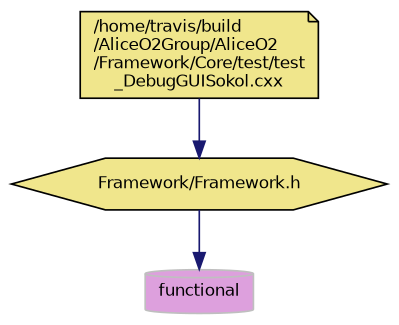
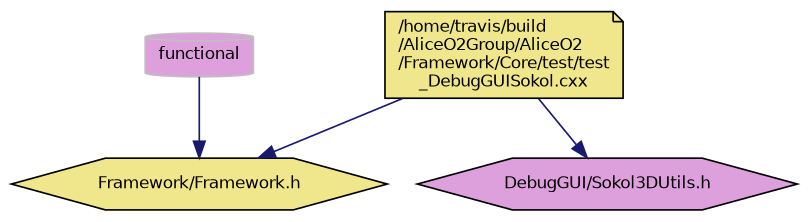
none -> (607, 184)
(199, 231) -> (199, 109)
